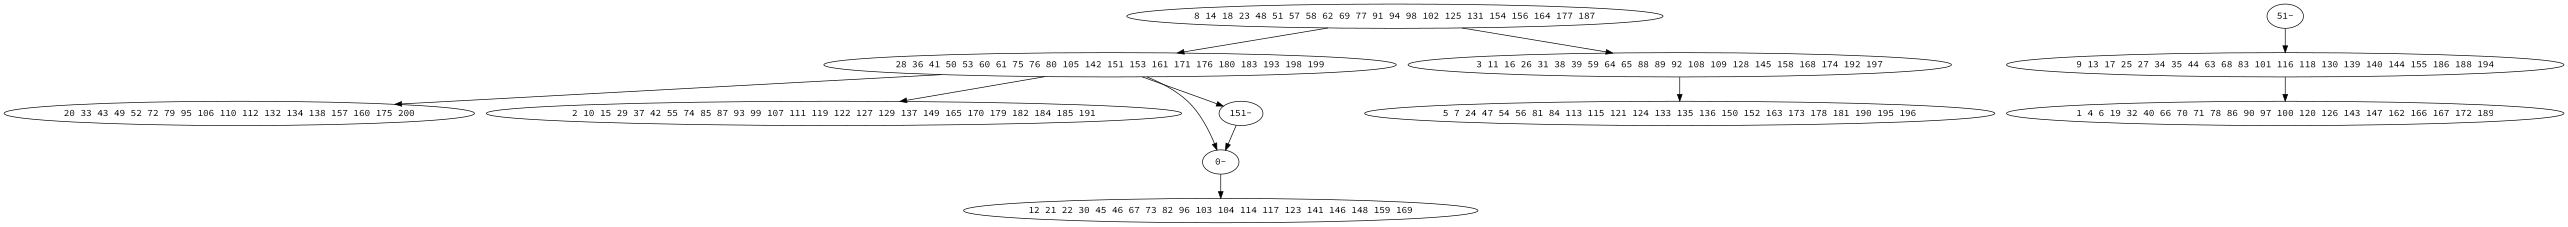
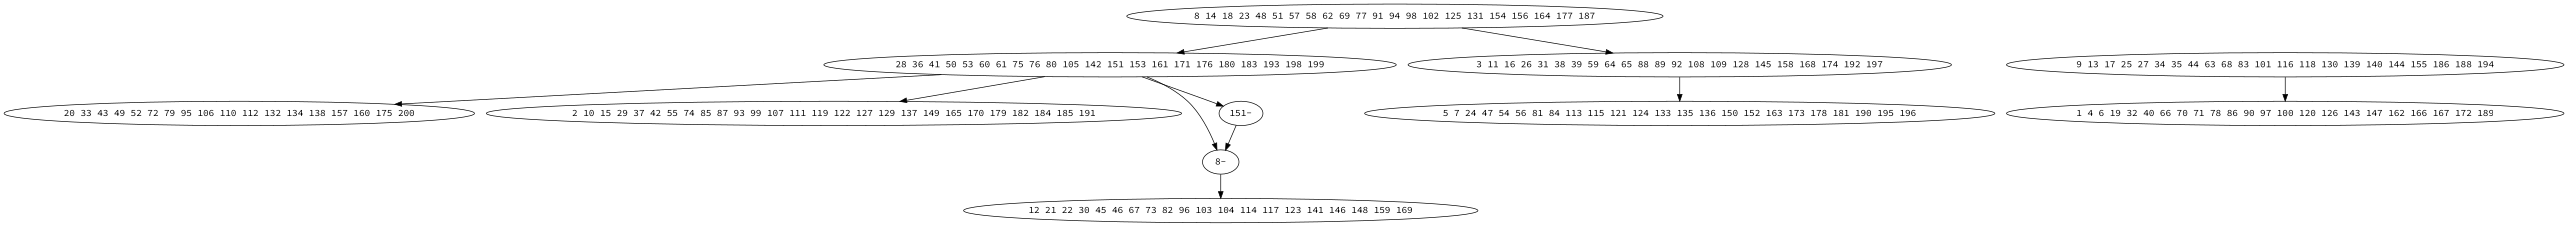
(2285, 16) -> none
(1221, 162) -> (1221, 162)
